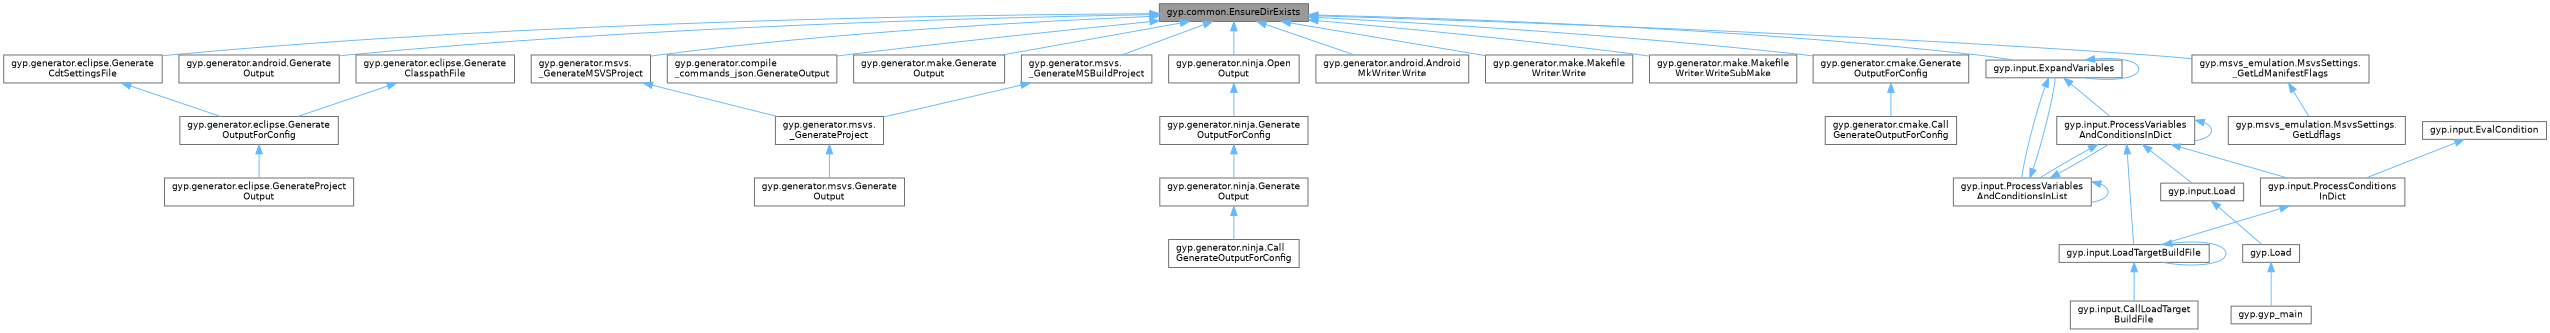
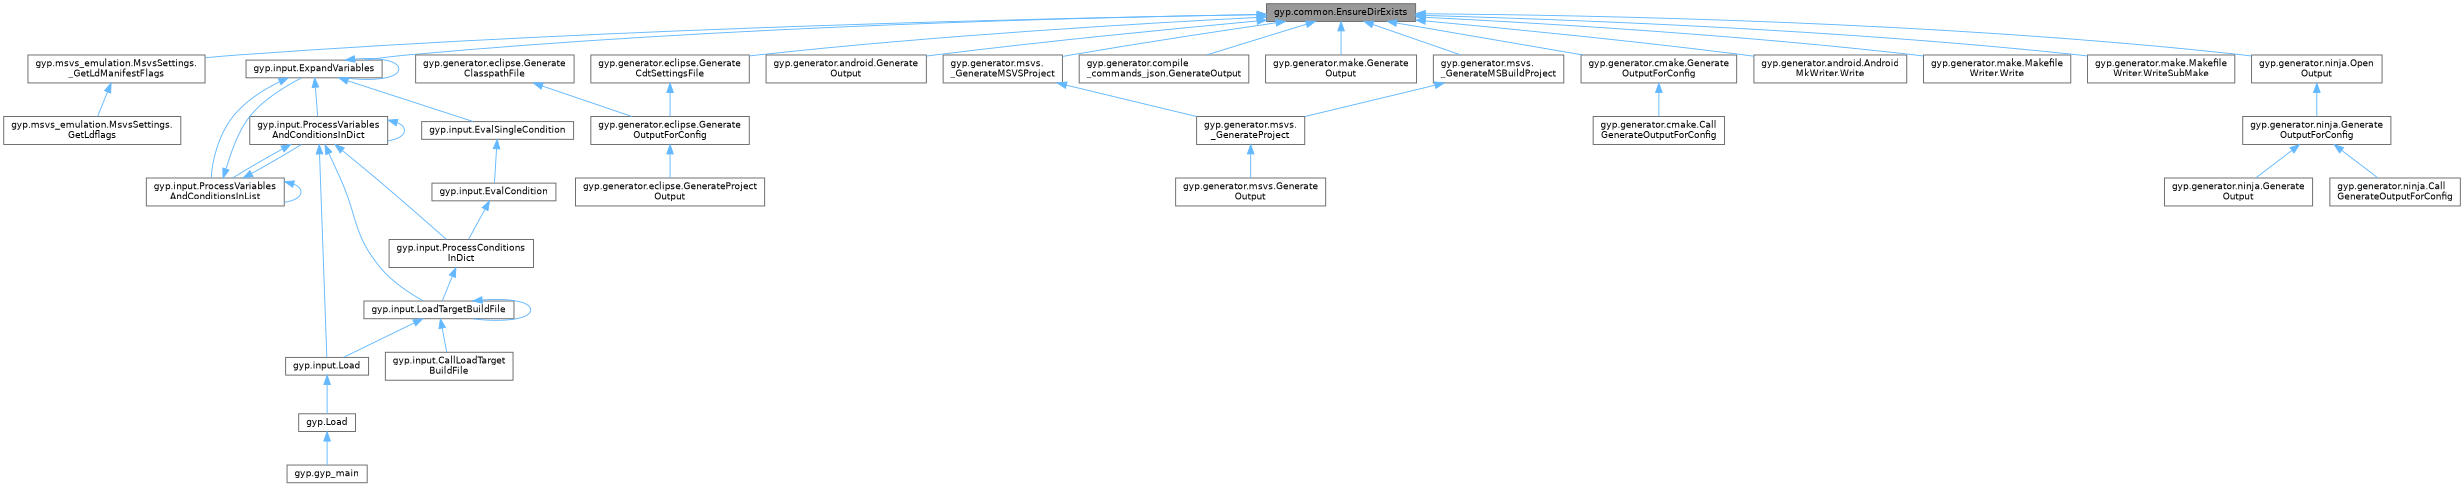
none -> (498, 130)
(1234, 228) -> (2360, 164)
none -> (379, 340)
